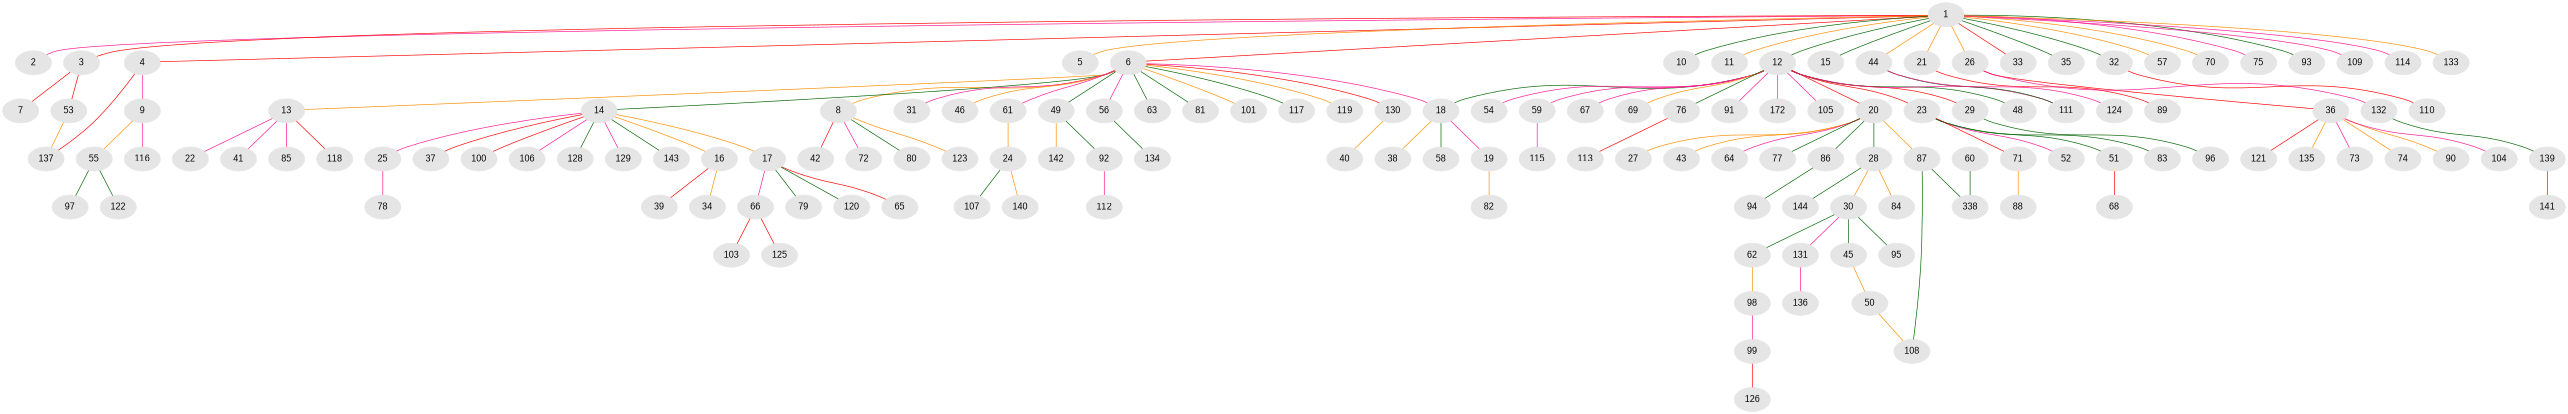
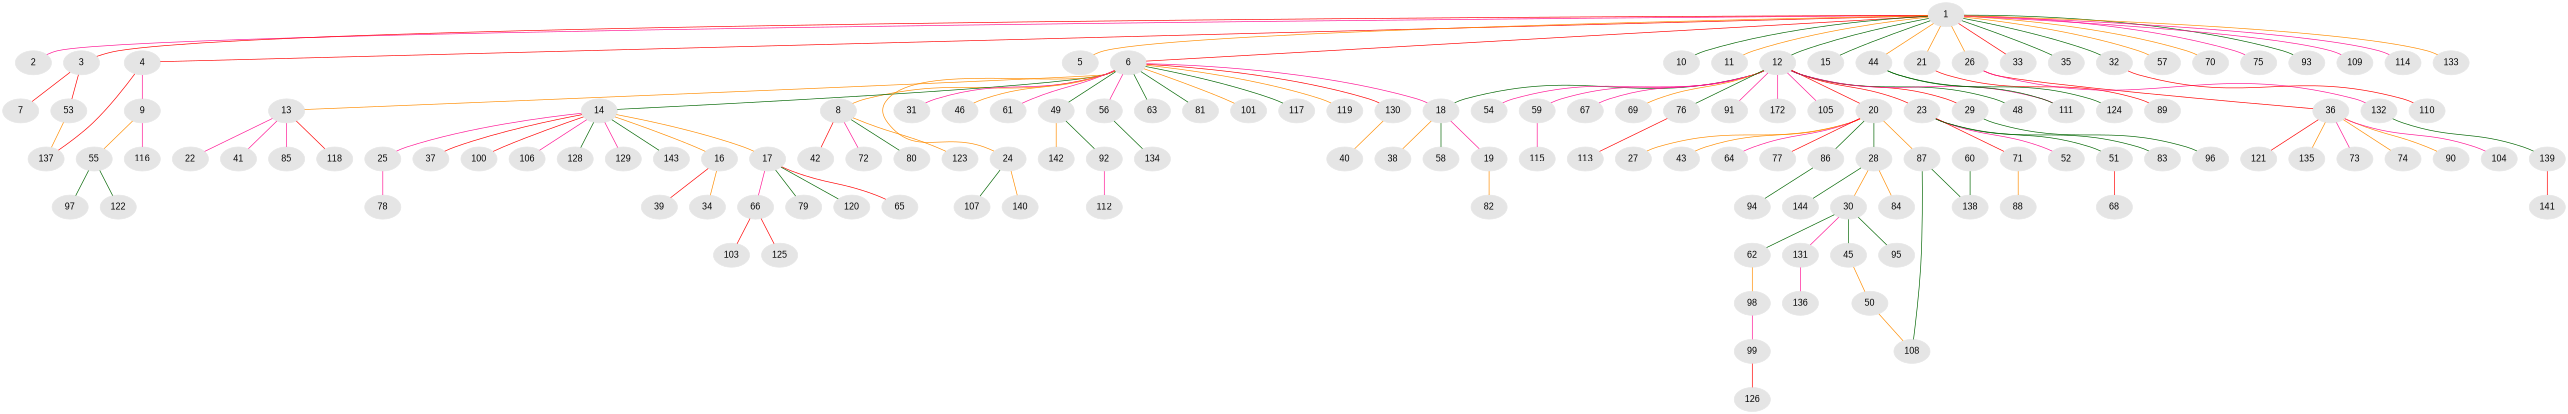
(1994, 87) -> (1994, 87)
(1008, 135) -> (887, 100)
(1826, 135) -> (1826, 135)
(1970, 207) -> (1970, 207)
